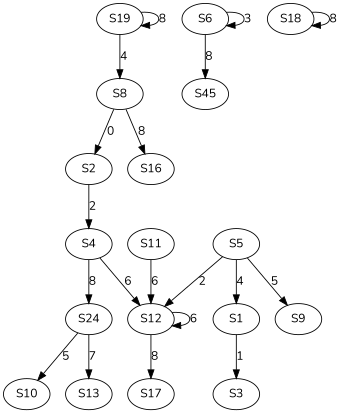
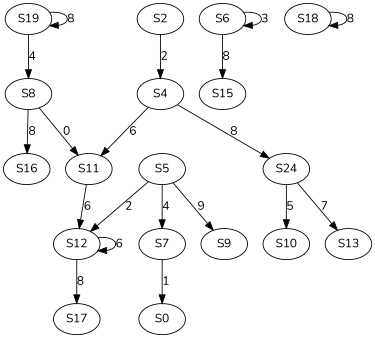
(205, 94) -> (223, 94)
(106, 128) -> (56, 128)
(117, 278) -> (128, 128)
(275, 282) -> (201, 207)
(236, 319) -> (162, 244)
(236, 394) -> (162, 319)
